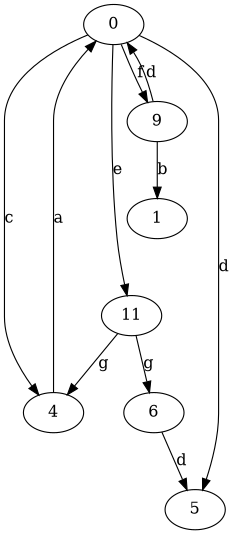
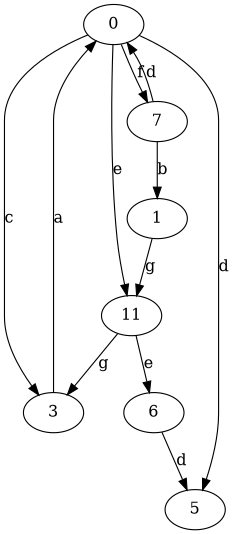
(157, 122) -> (157, 122)
none -> (146, 262)
(149, 364) -> (149, 364)
(54, 413) -> (54, 413)
